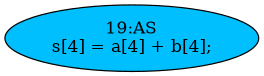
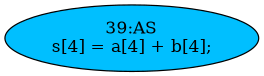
(132, 38) -> (132, 38)
